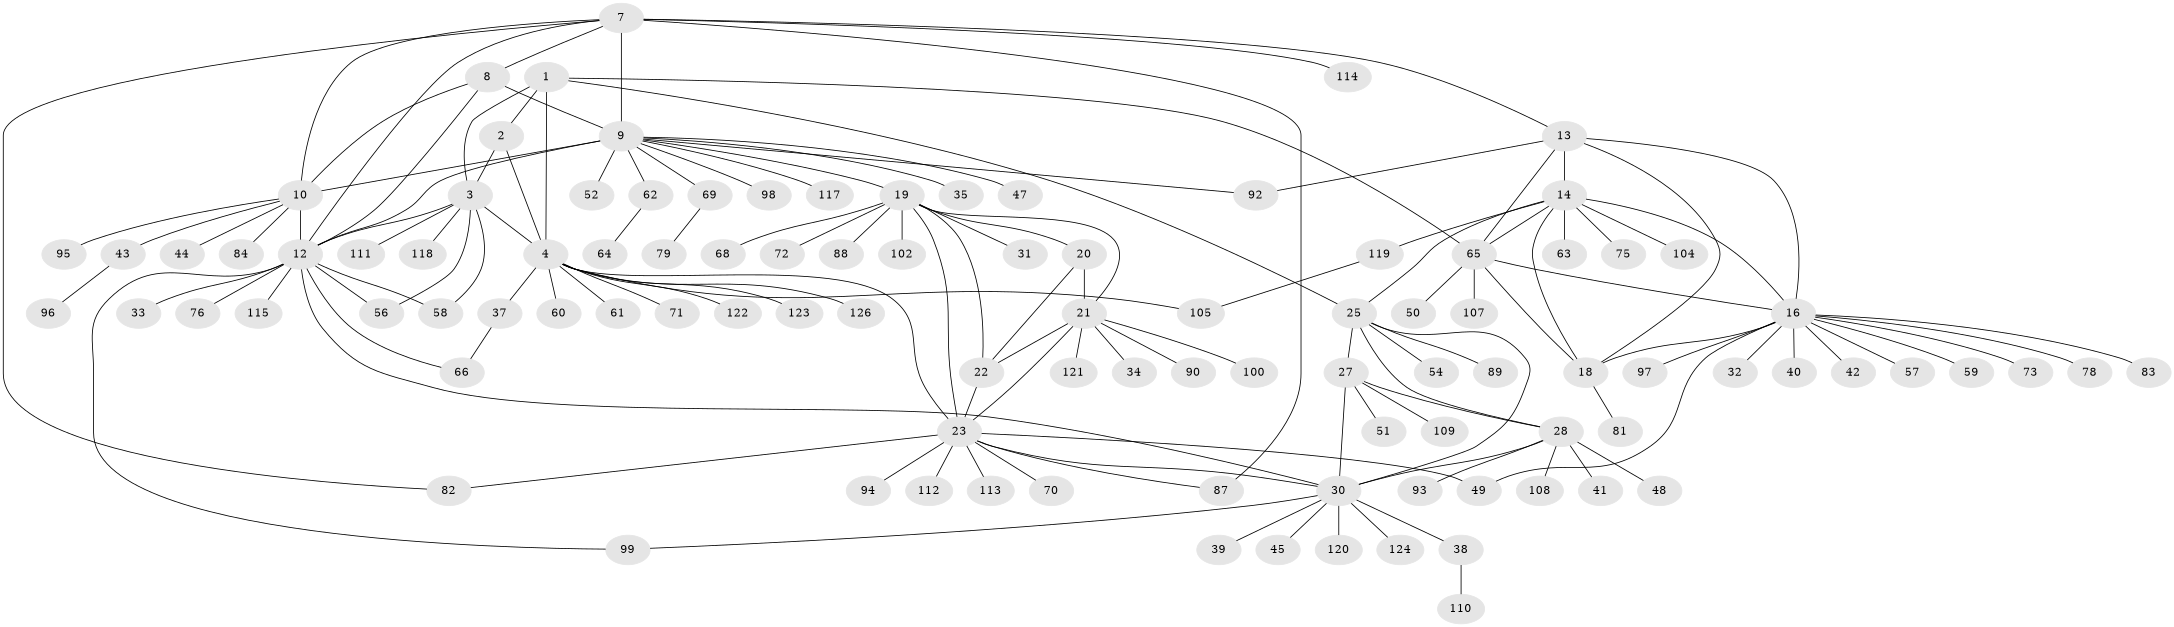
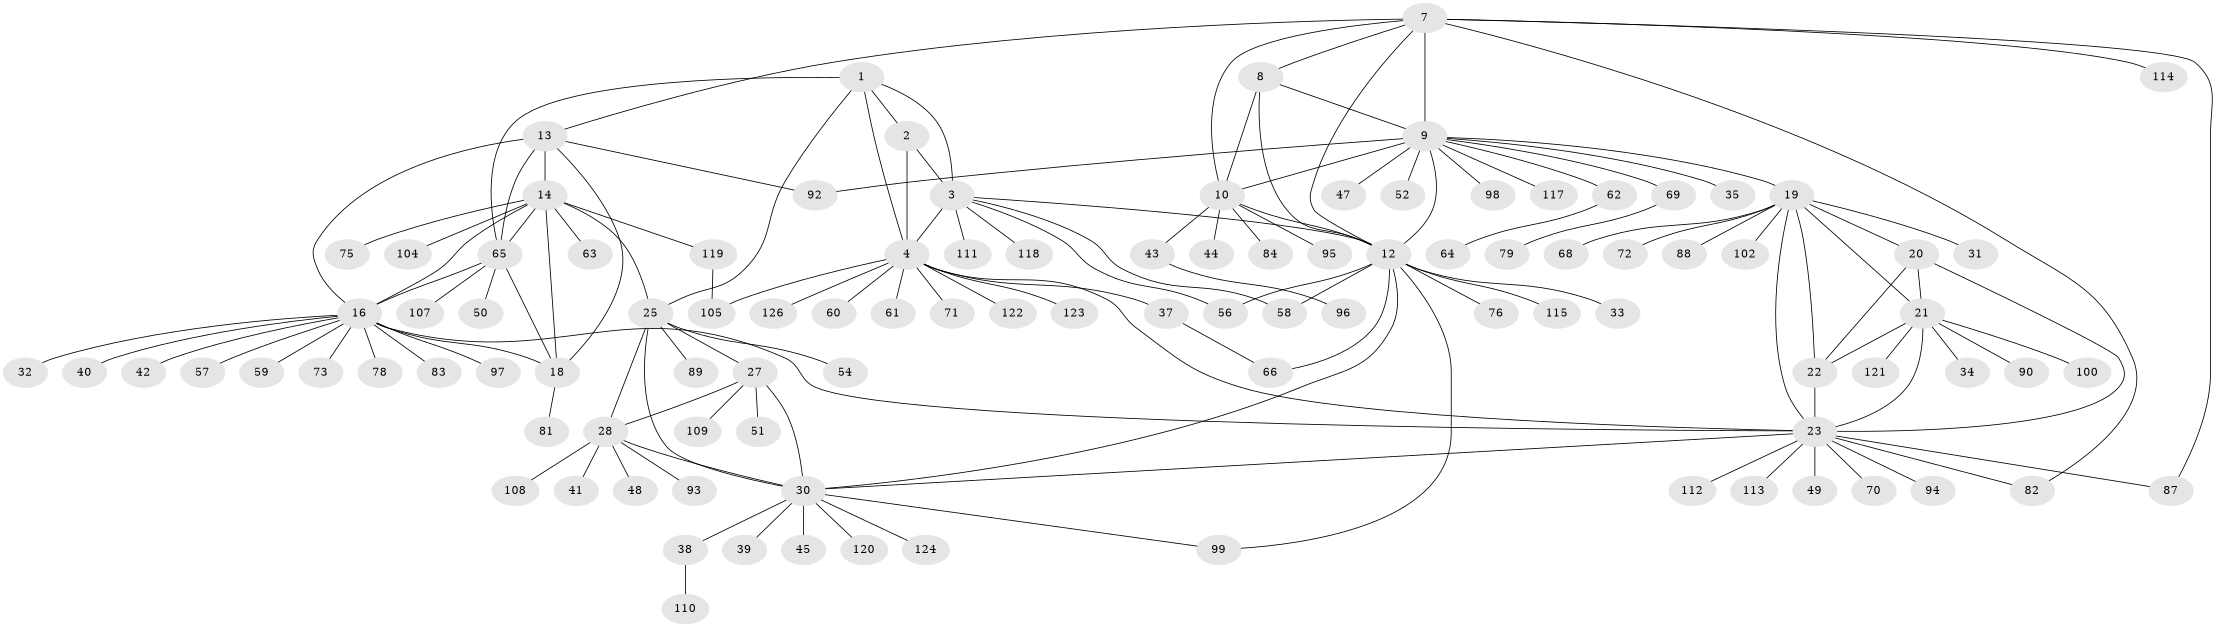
none -> (2098, 402)
(1659, 438) -> (1074, 415)
